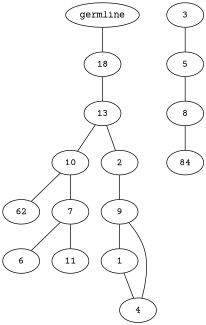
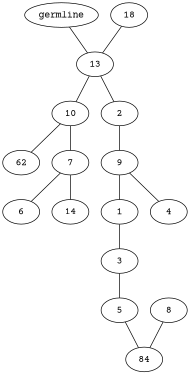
(102, 40) -> (78, 40)
(185, 89) -> (132, 335)
(70, 261) -> (70, 212)
(129, 286) -> (120, 237)
